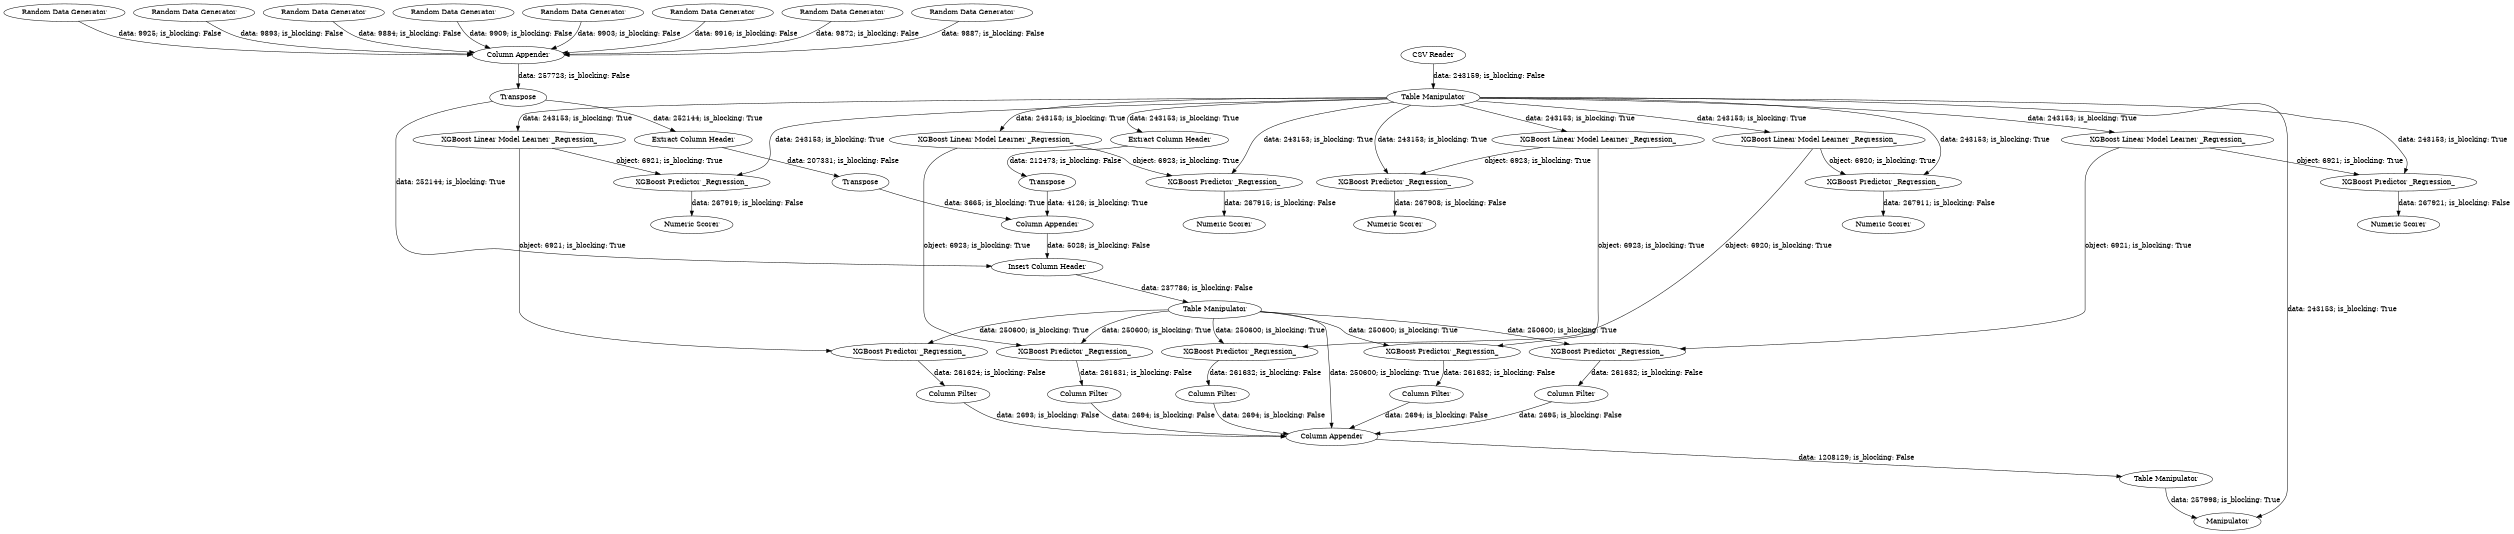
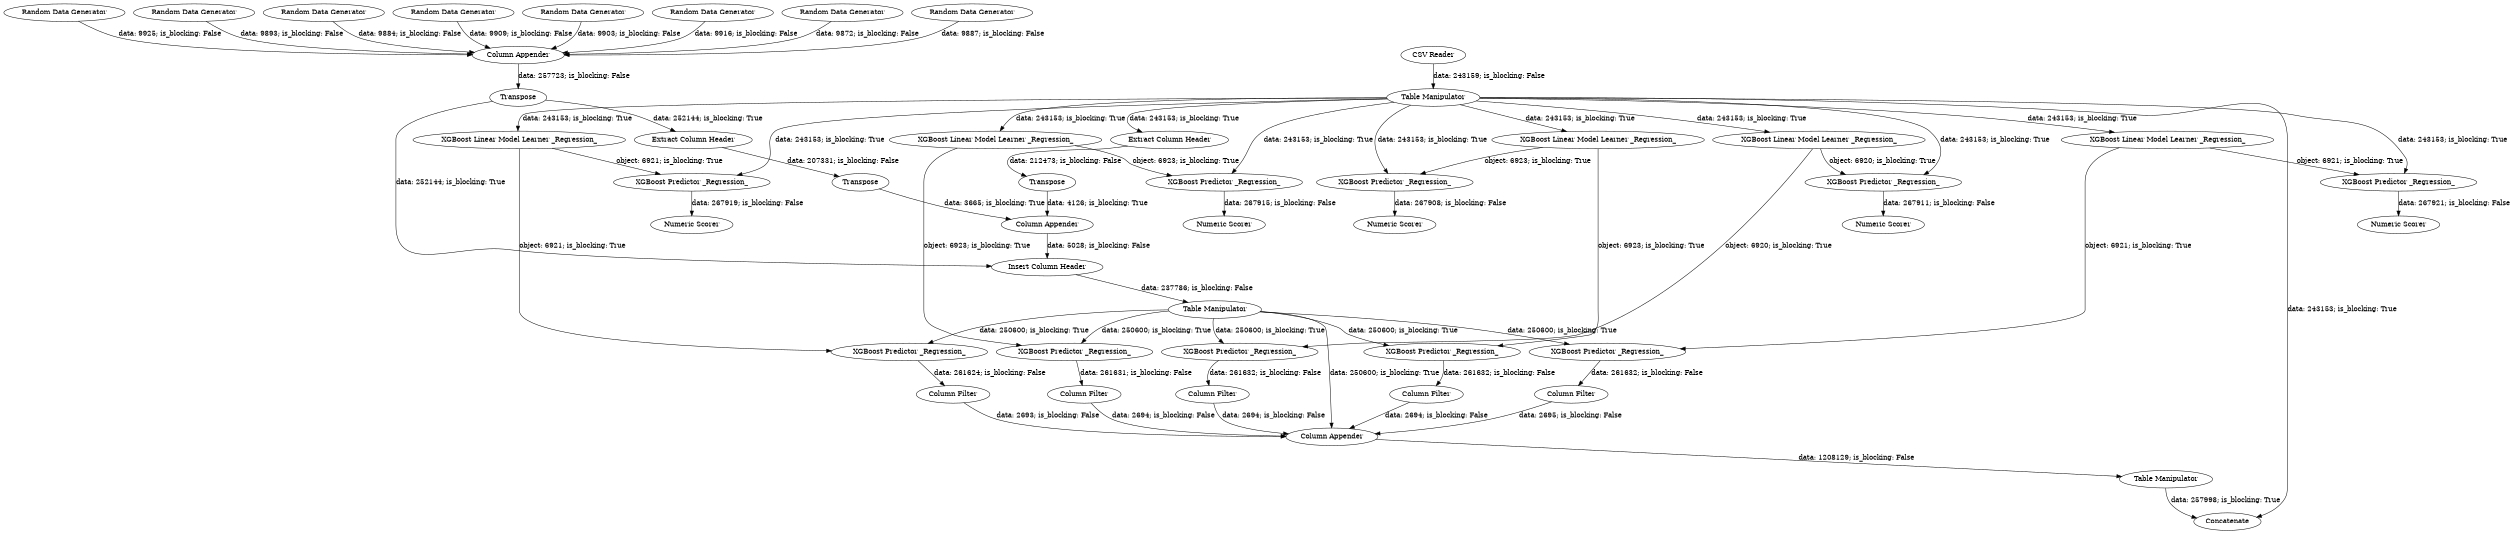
(2227, 522) -> (2227, 522)
